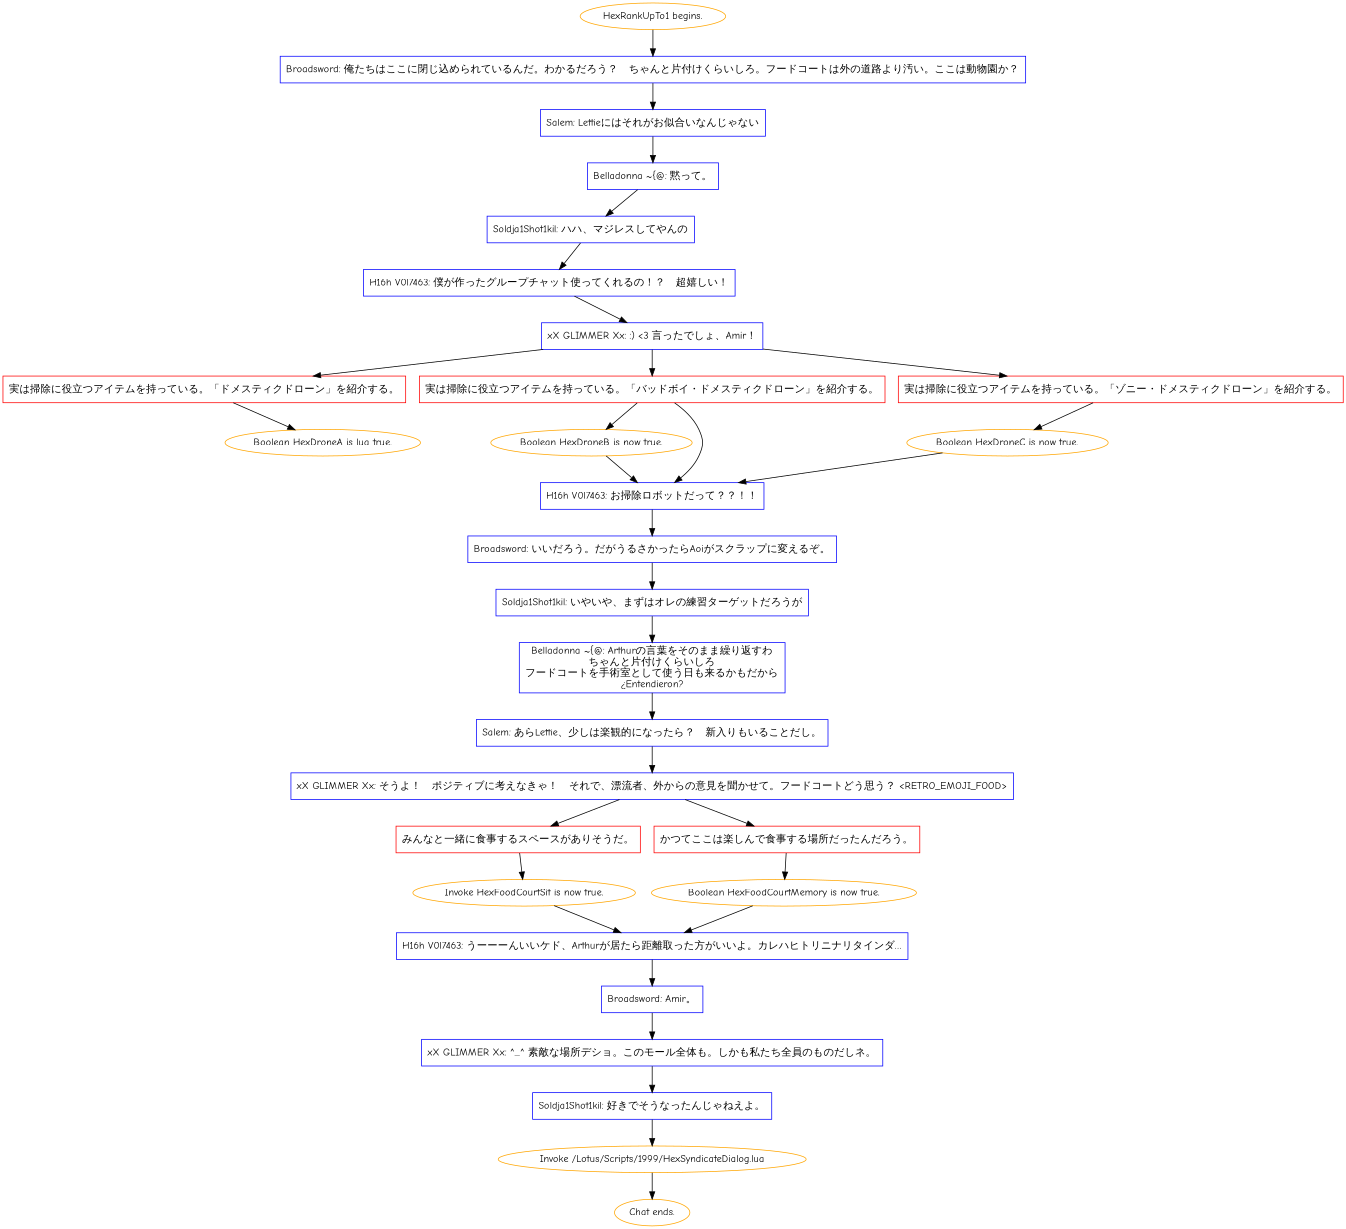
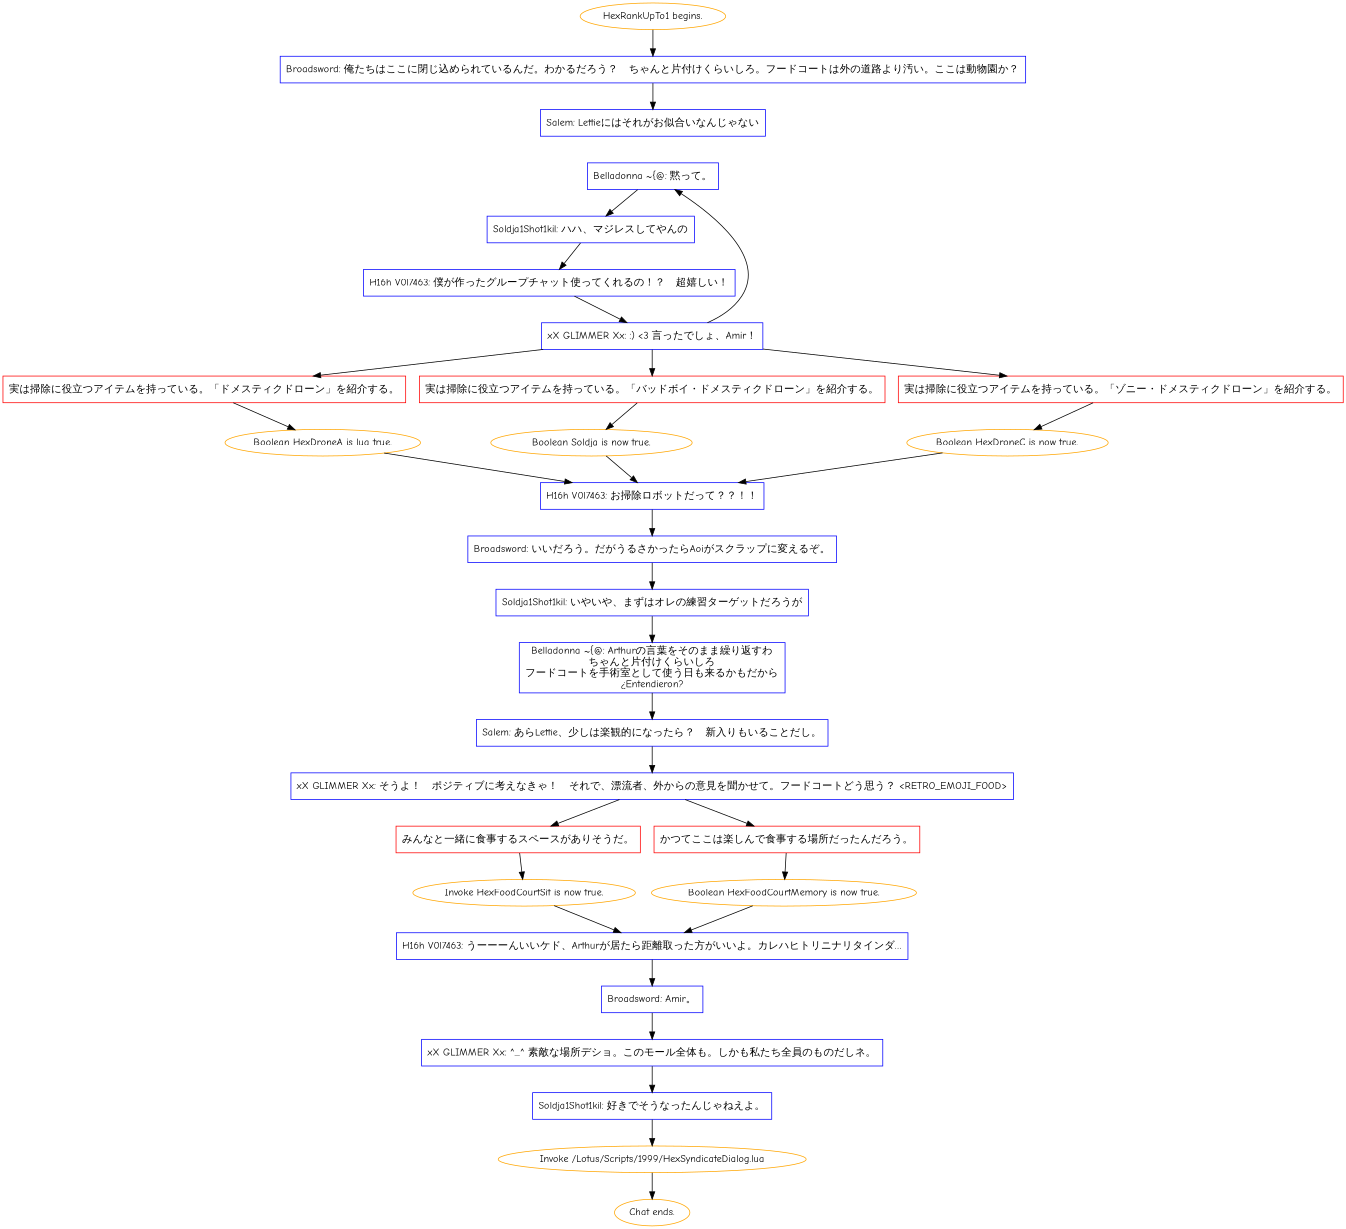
(653, 146) -> (743, 254)
(702, 439) -> (474, 467)
(591, 443) -> (591, 443)
